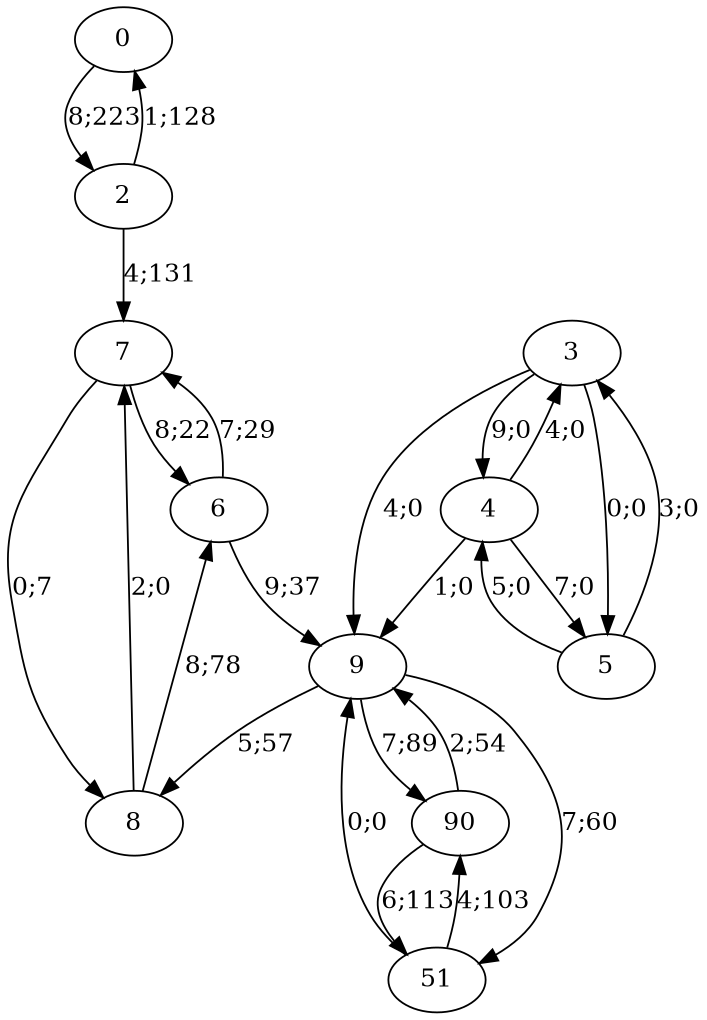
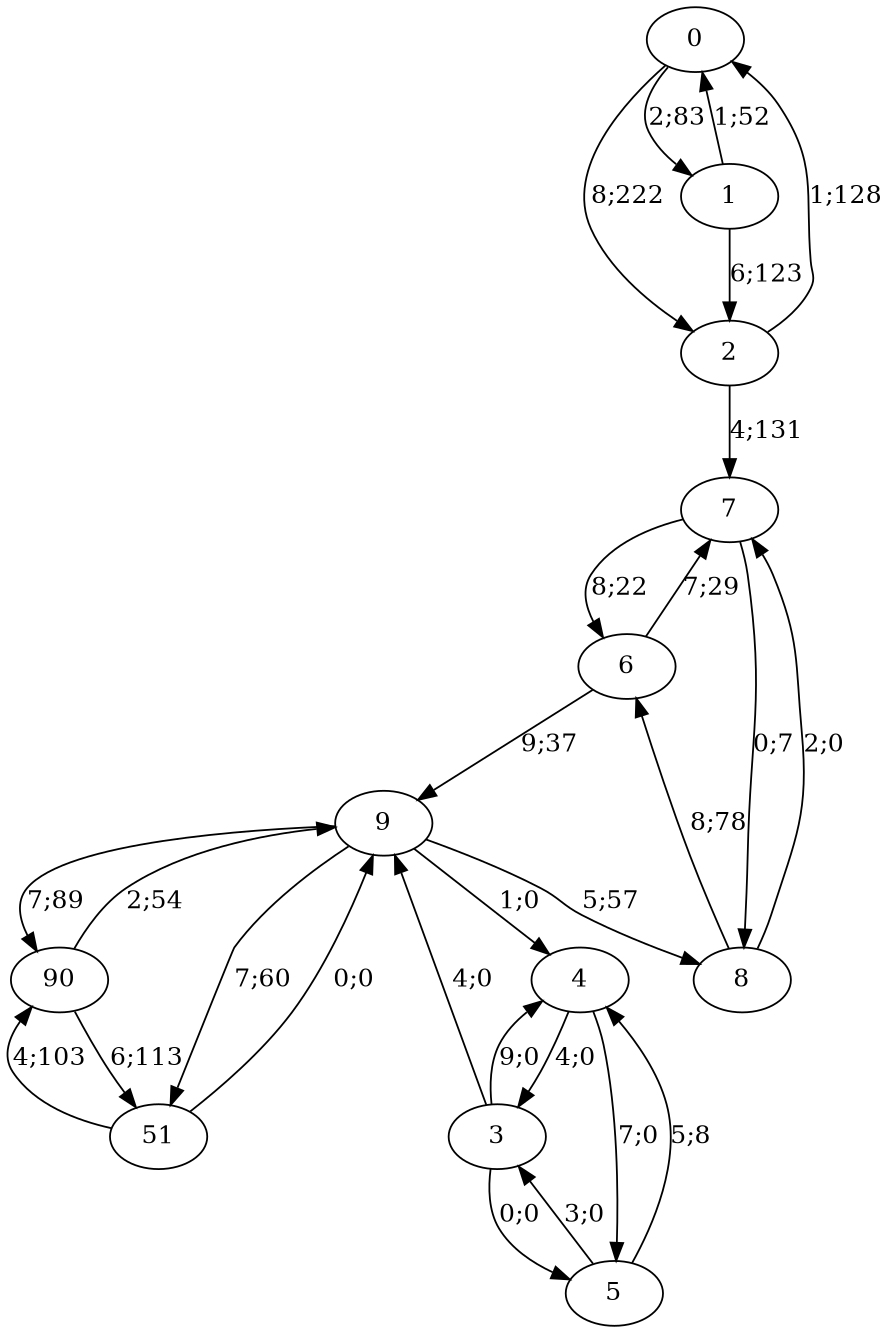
(105, 118) -> (628, 196)
none -> (730, 196)
(428, 580) -> (475, 896)
(512, 588) -> (691, 1137)
